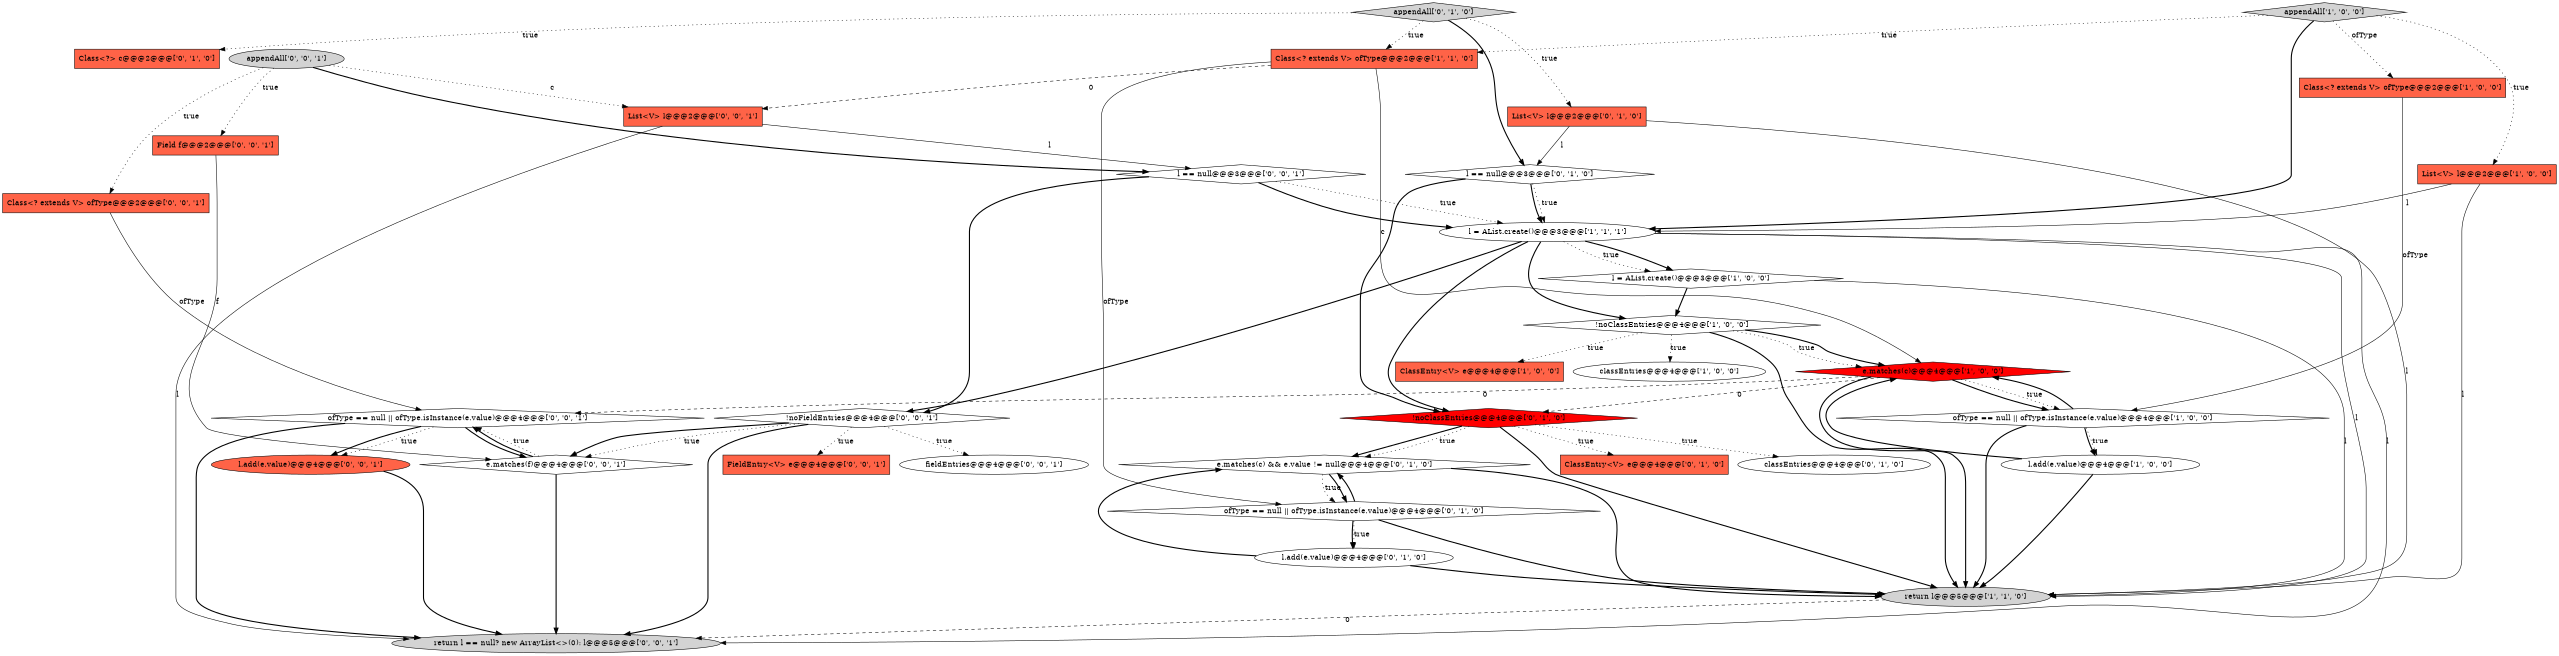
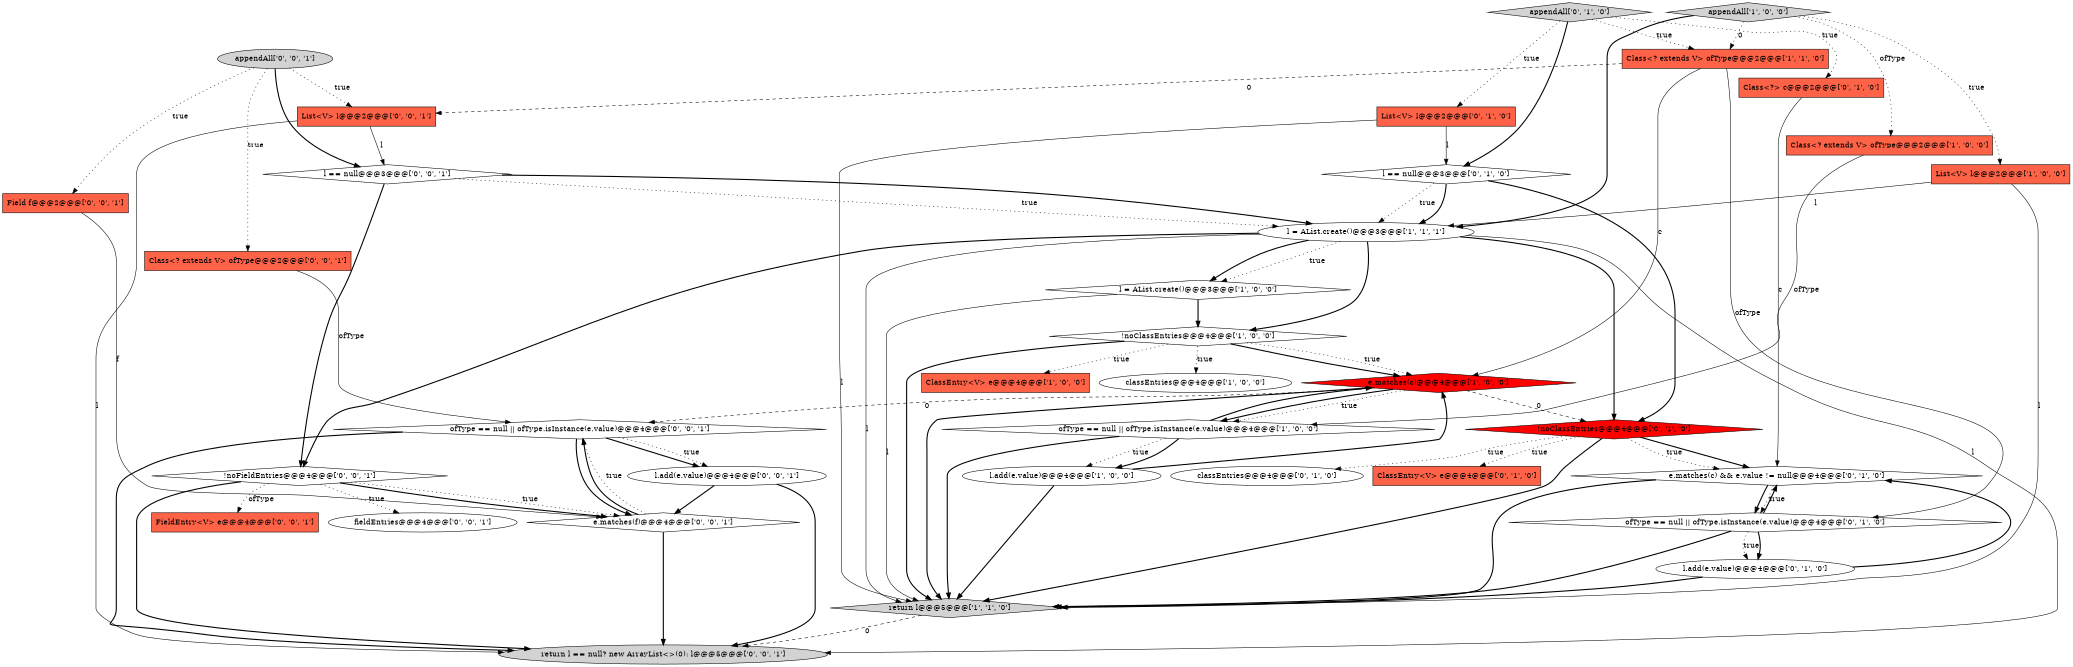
(1889, 36) -> (1741, 36)
(552, 88) -> (343, 88)
none -> (1778, 276)
(846, 441) -> (261, 499)
(311, 465) -> (727, 476)
none -> (697, 498)
(1966, 597) -> (950, 608)
